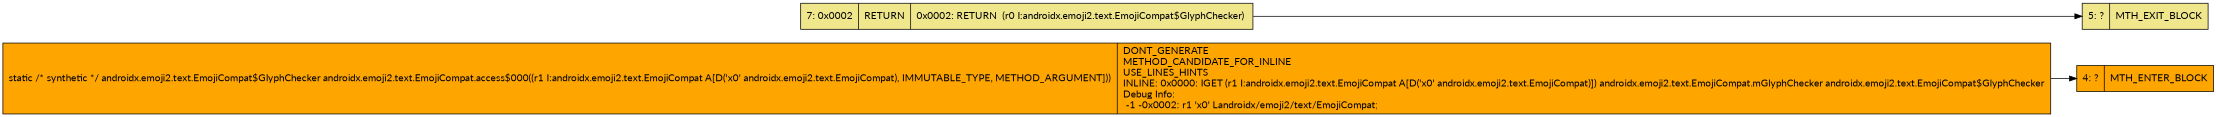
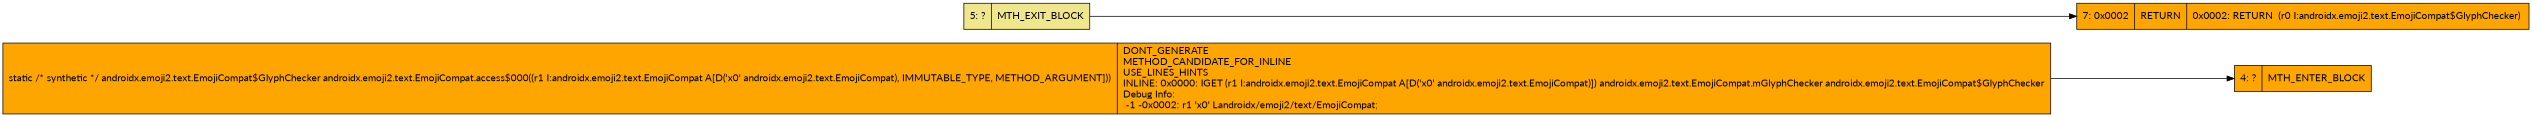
(1027, 16) -> (2303, 16)
(1664, 16) -> (1580, 16)
